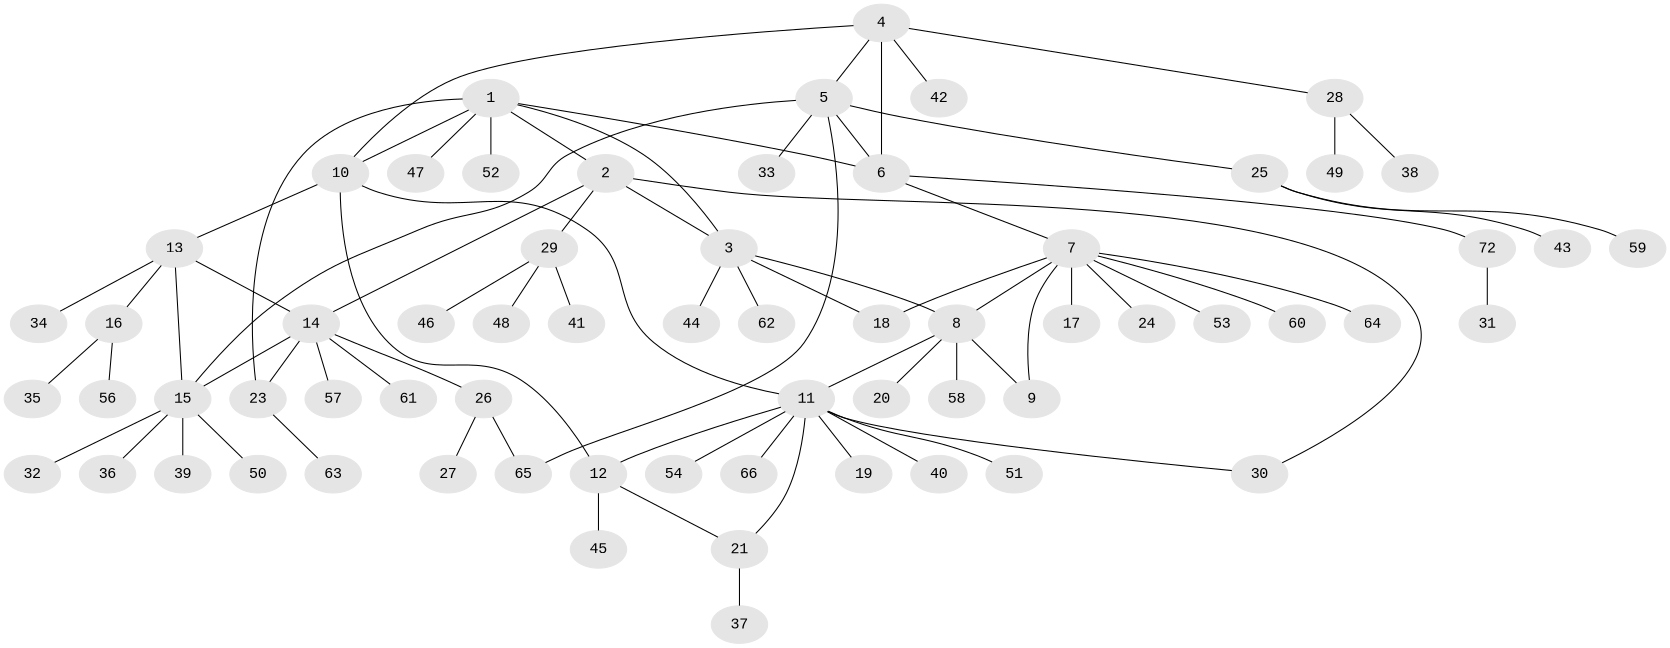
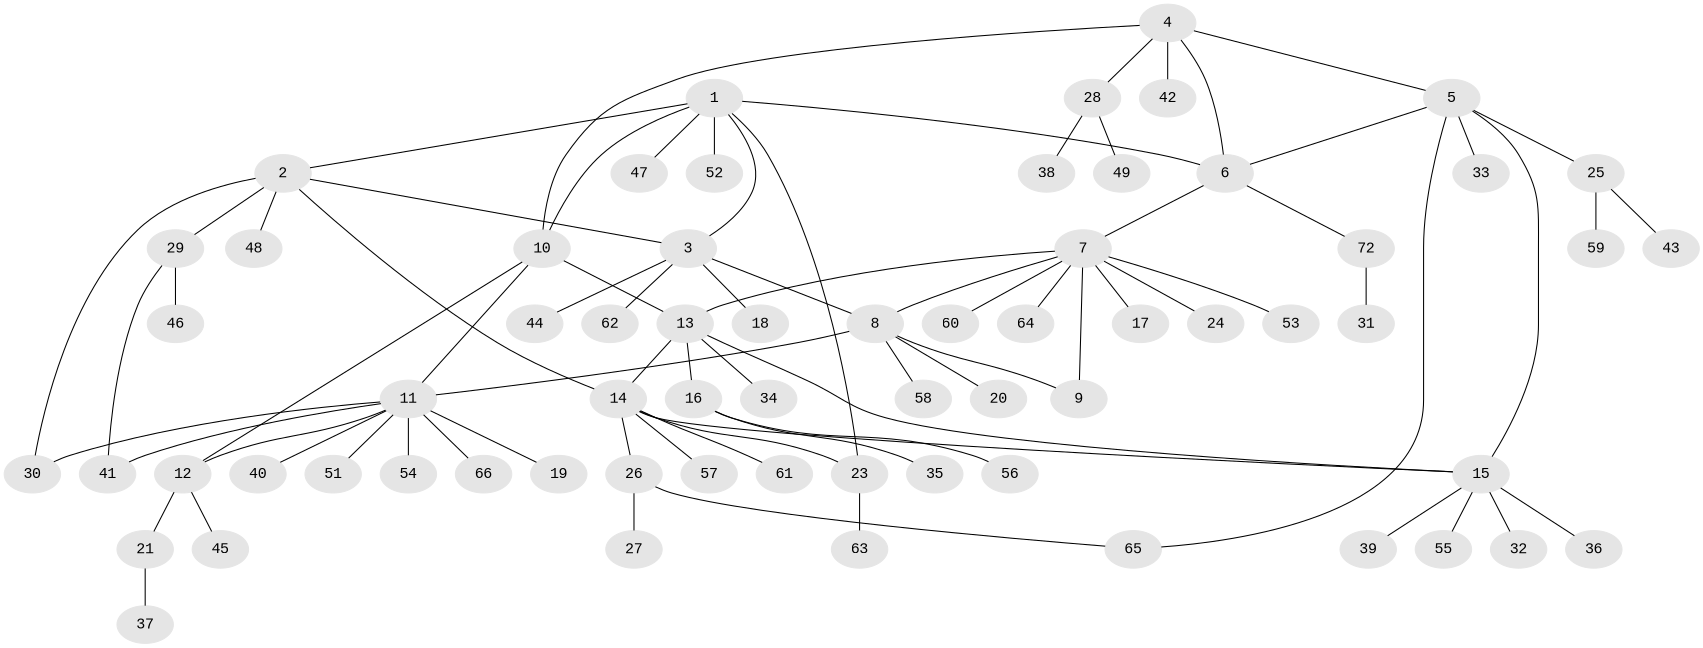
(975, 283) -> (879, 271)
(525, 286) -> (268, 211)
(258, 474) -> (1443, 549)
(792, 481) -> (241, 429)
